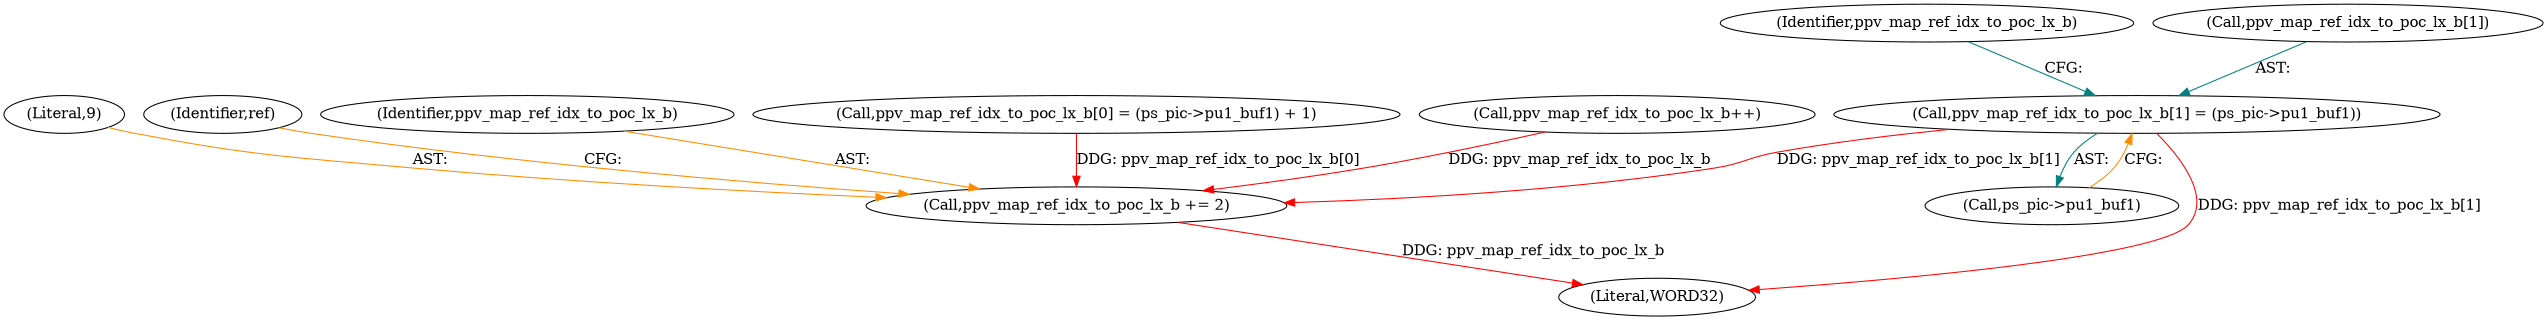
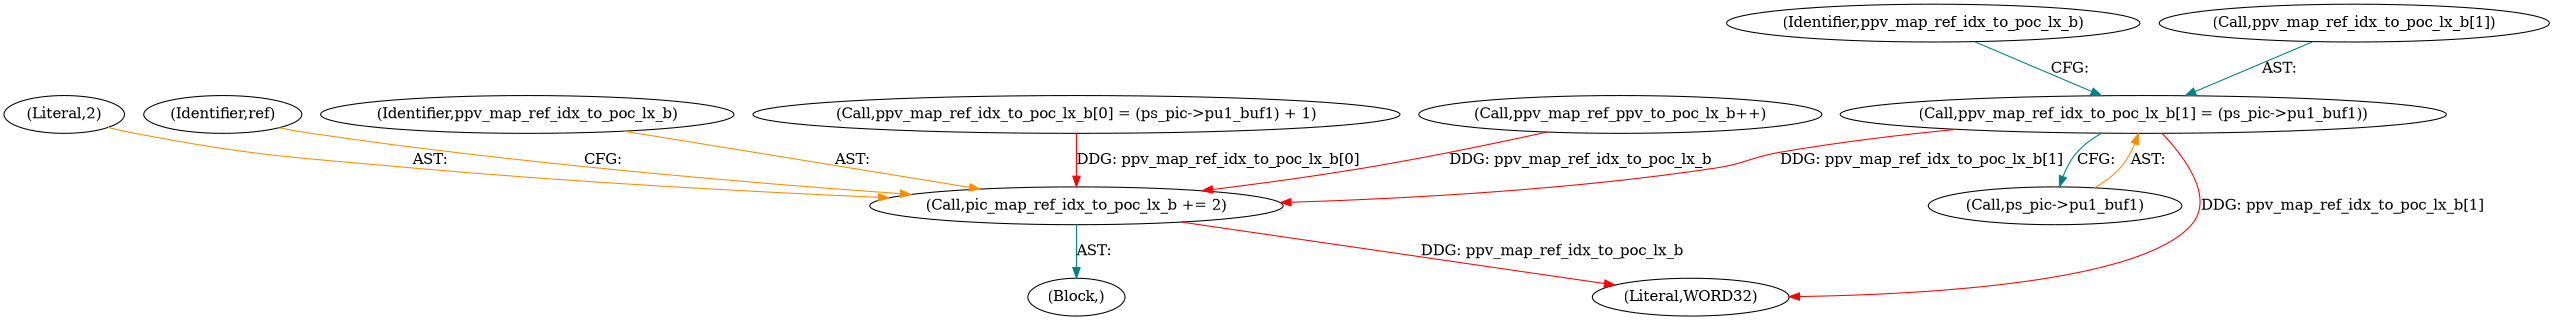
(64, 114) -> (64, 114)
(1617, 114) -> (1620, 114)
(2094, 160) -> (2099, 160)
(2146, 160) -> (2151, 160)
(1076, 206) -> (1076, 206)
none -> (1076, 297)
